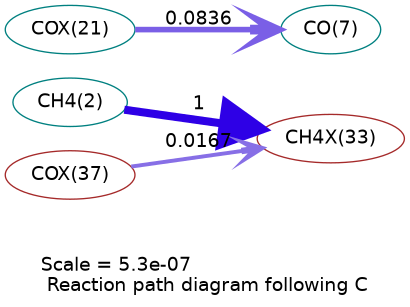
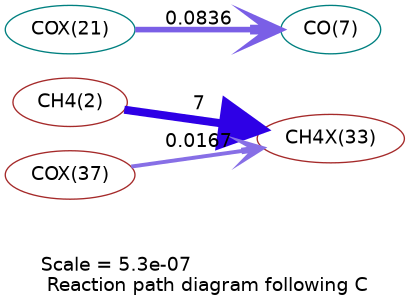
(70, 102) -> (70, 102)
(196, 104) -> (196, 104)
